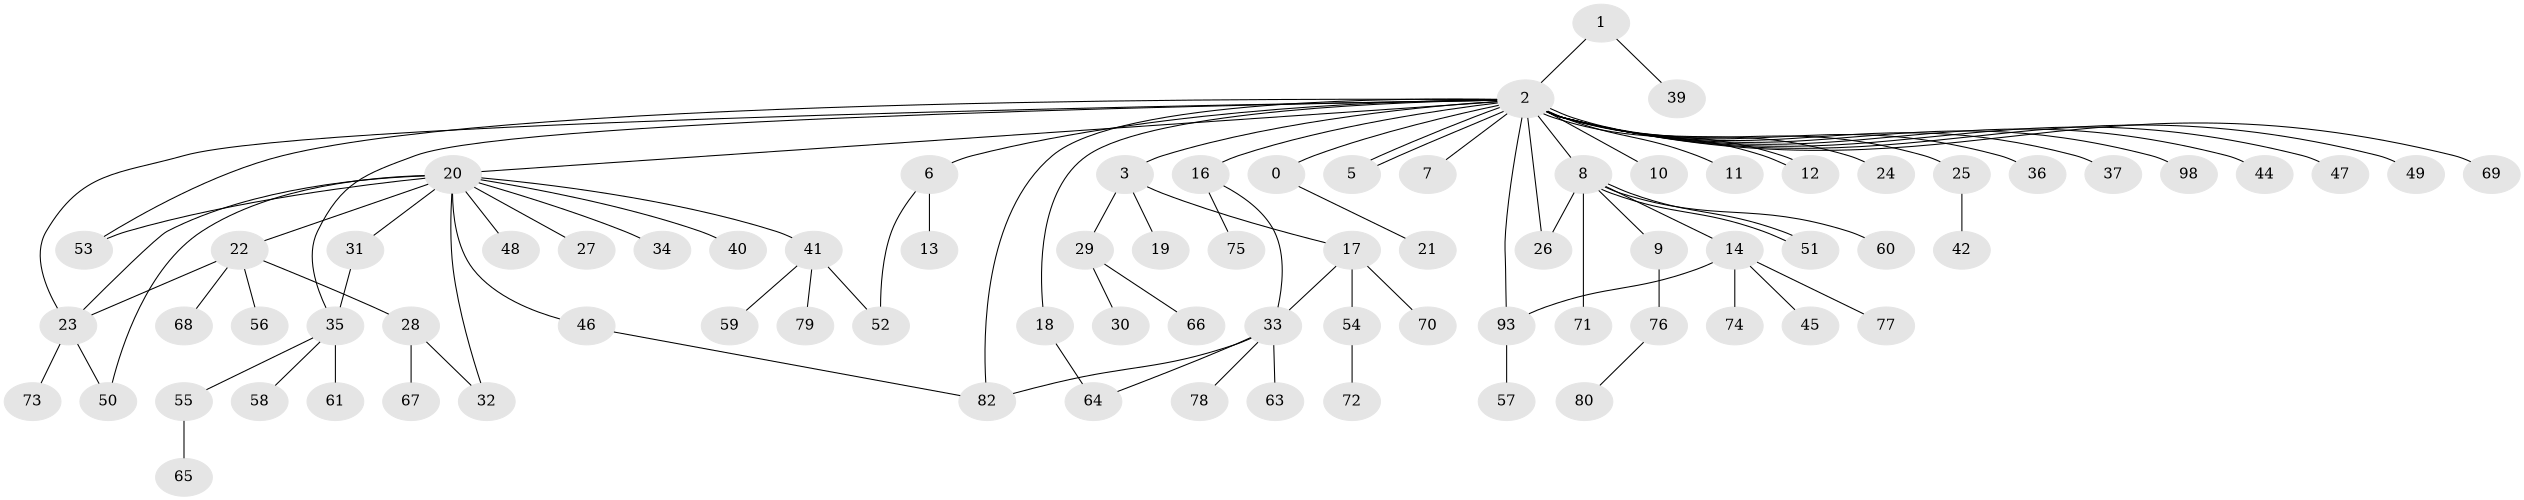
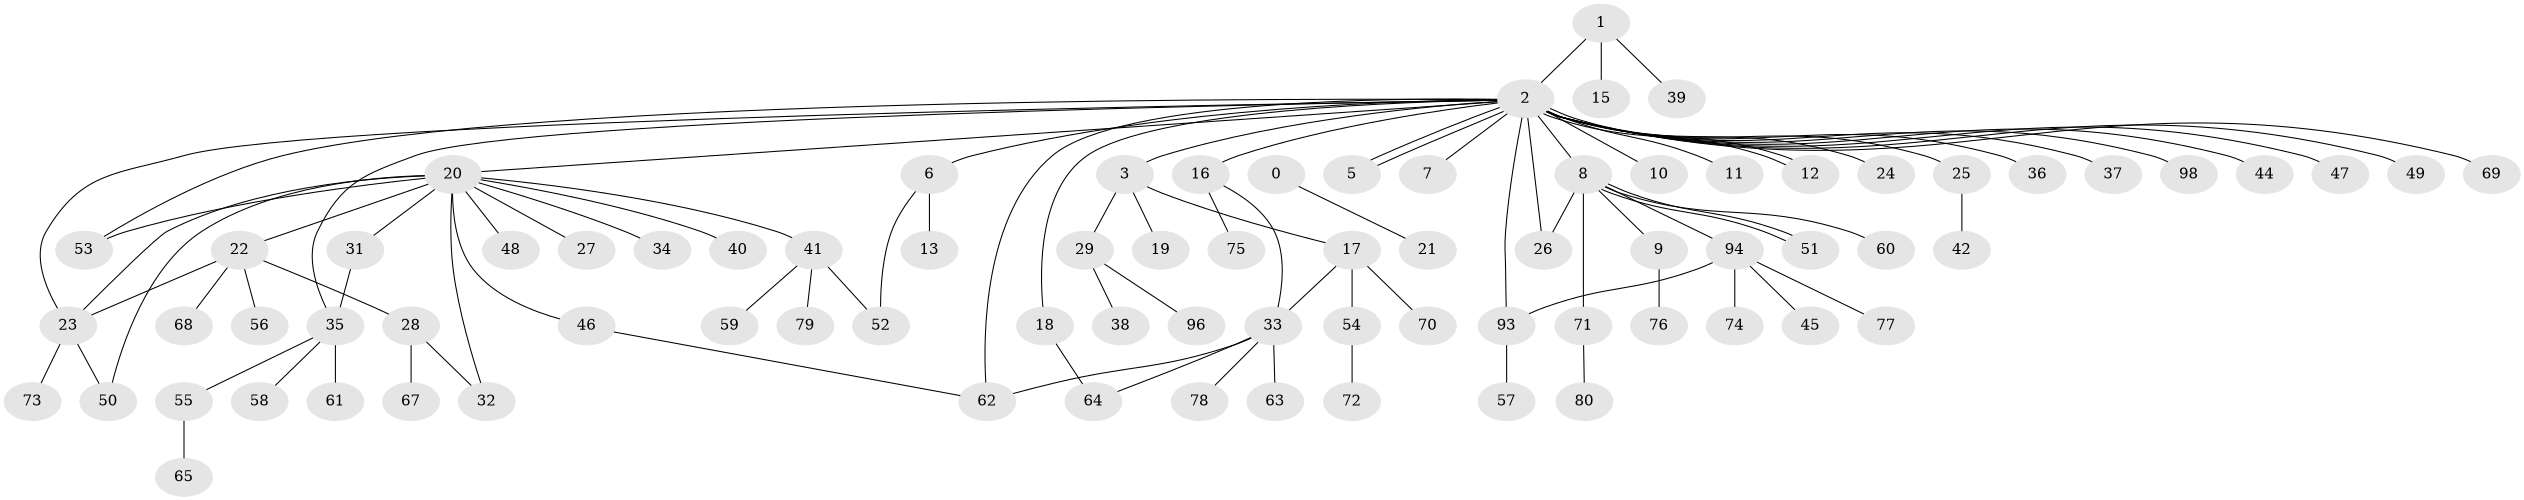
none -> (1601, 99)
(1397, 130) -> none
(1735, 250) -> (1735, 250)
(1121, 326) -> (1121, 326)
(1196, 326) -> (1196, 326)
(1622, 364) -> (1584, 364)
(987, 402) -> (987, 402)
